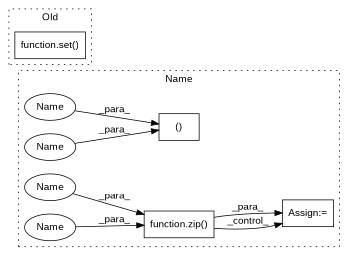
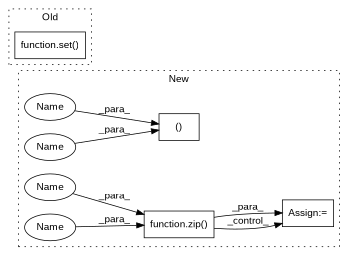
(179, 79) -> (179, 79)
